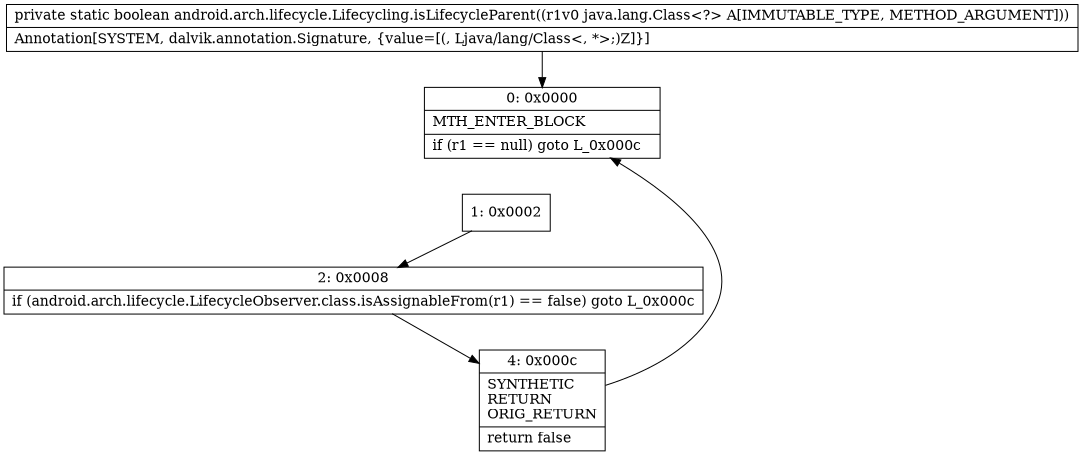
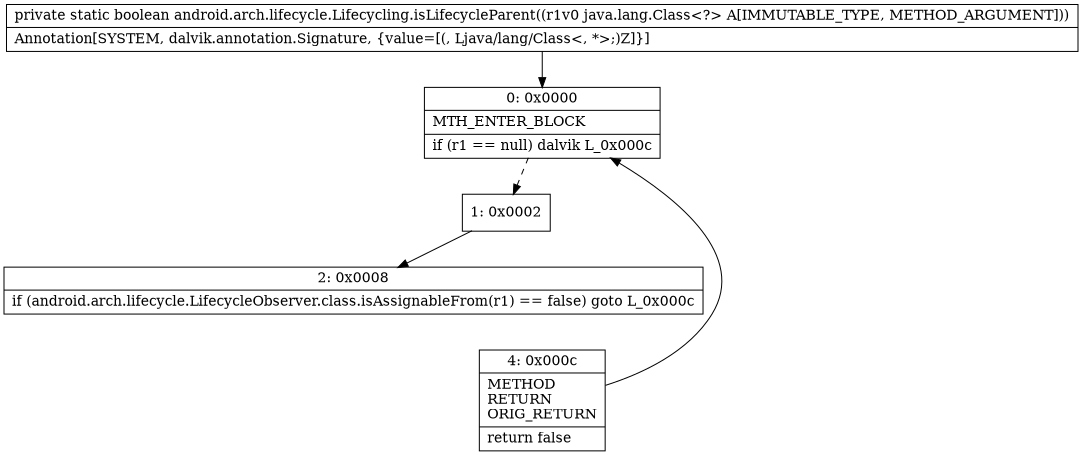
(537, 146) -> (542, 146)
none -> (523, 171)
(431, 336) -> none
(531, 384) -> (522, 384)
